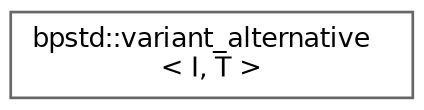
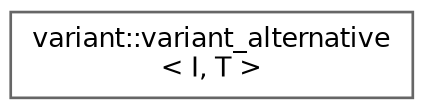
(212, 55) -> (212, 55)
